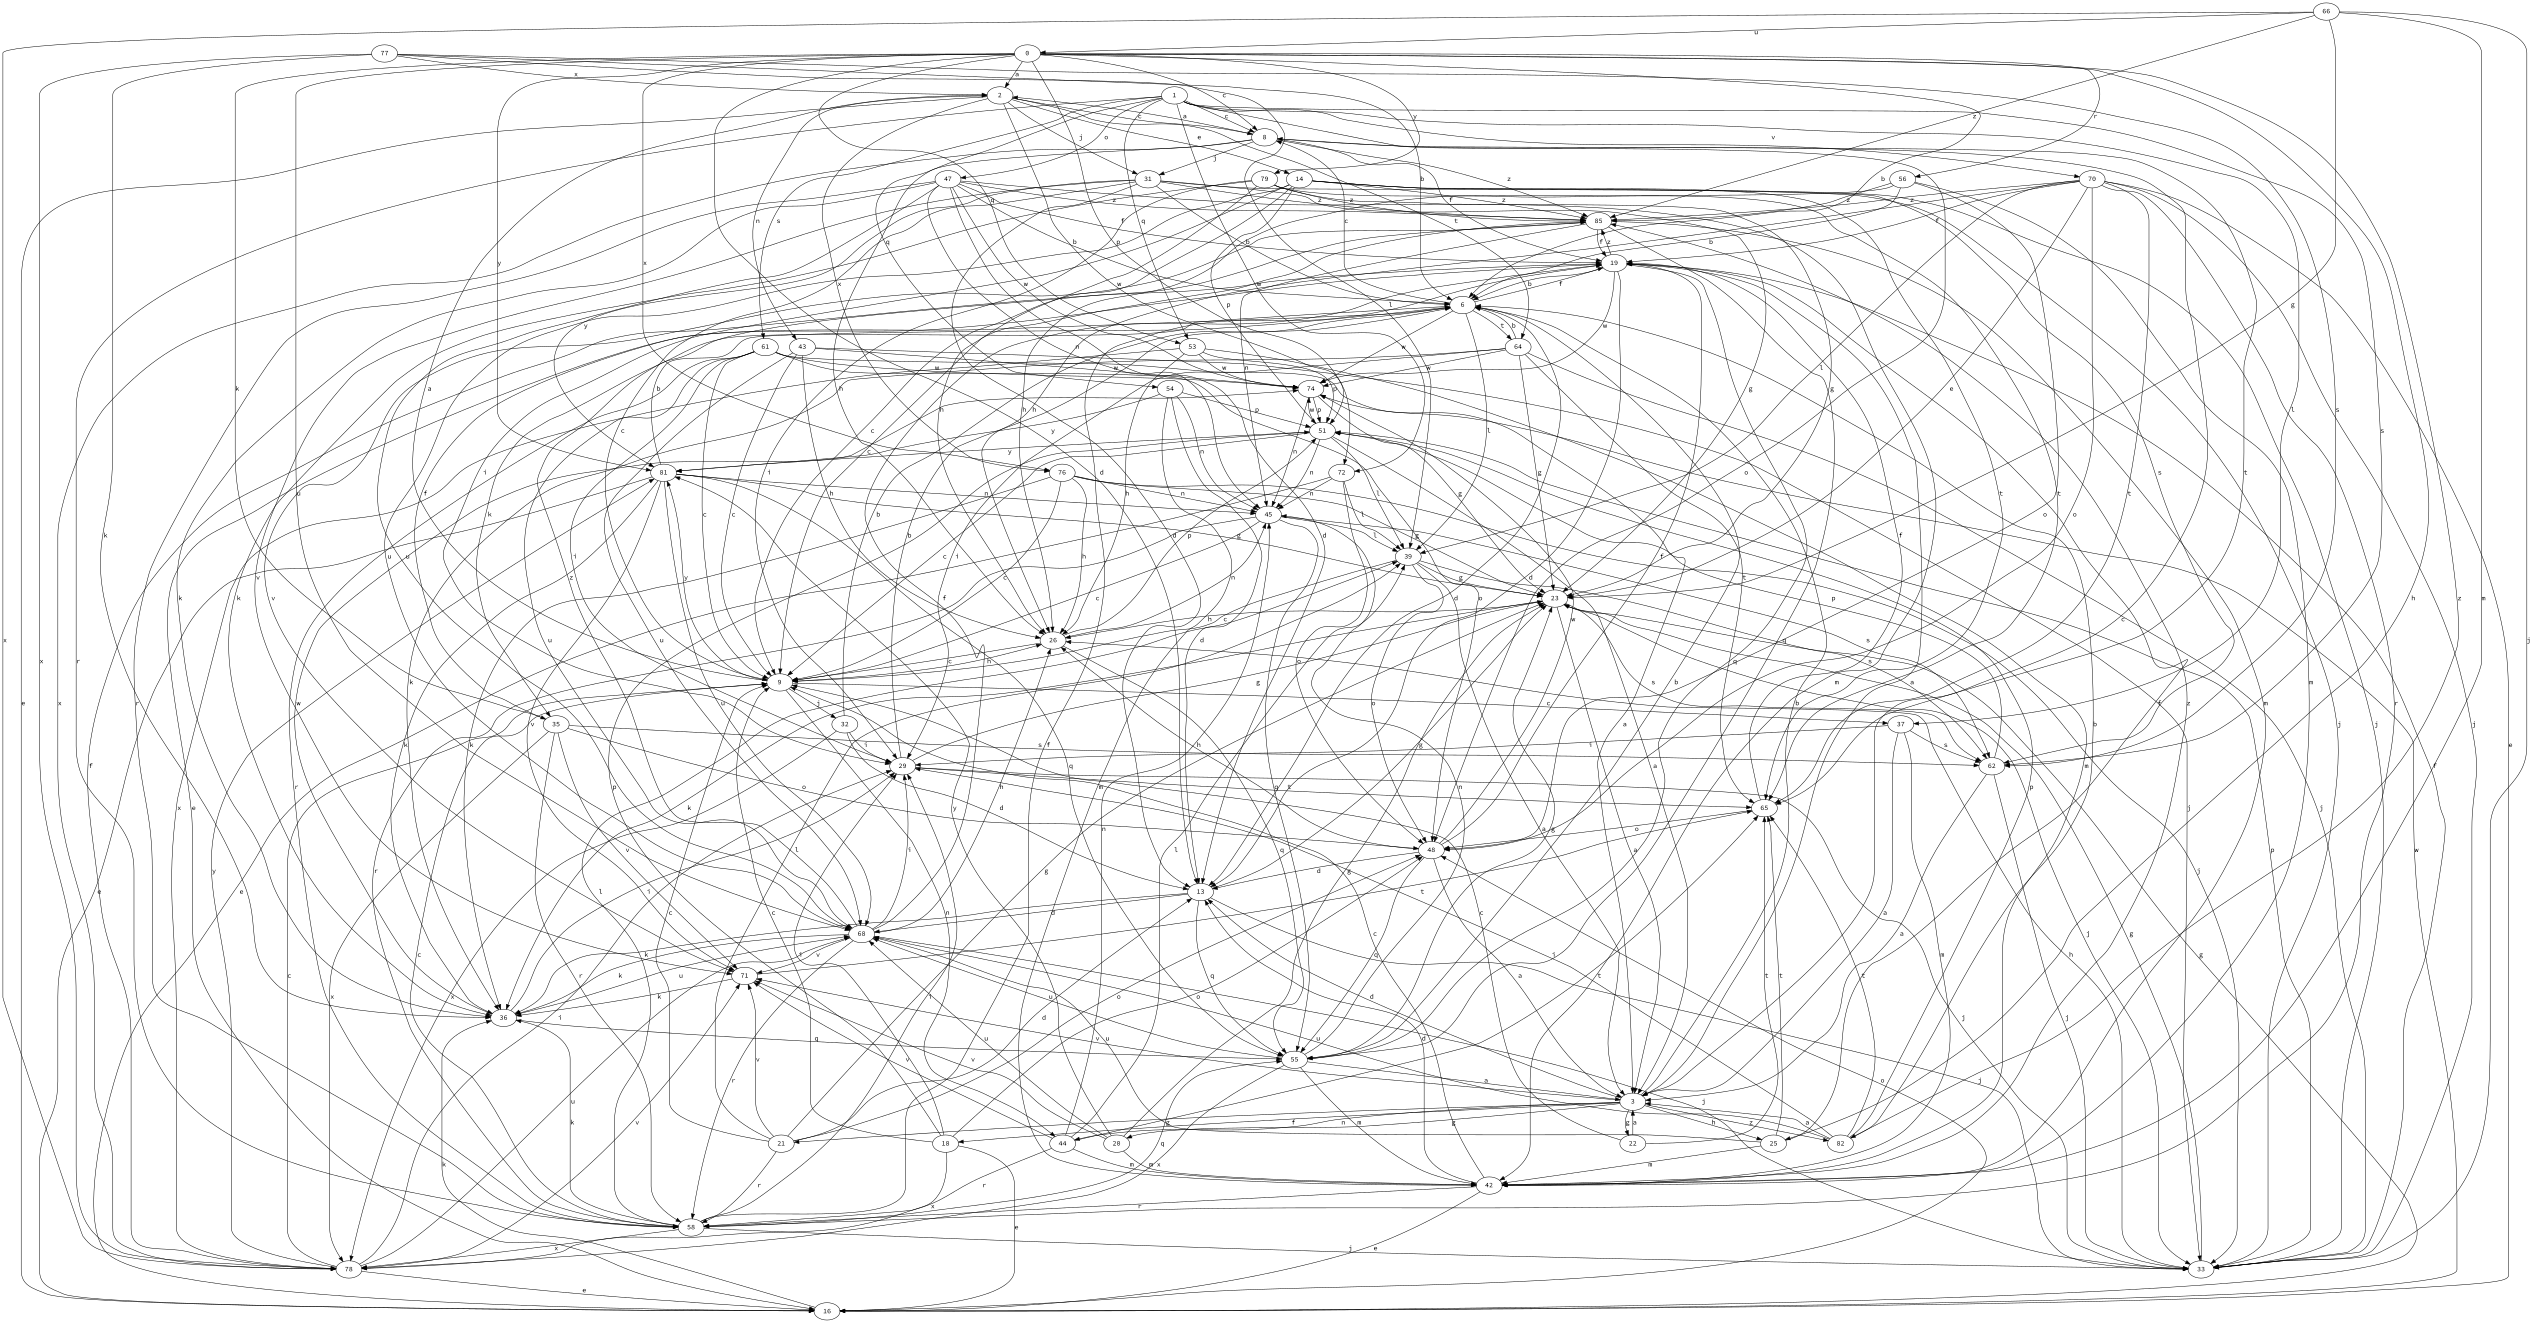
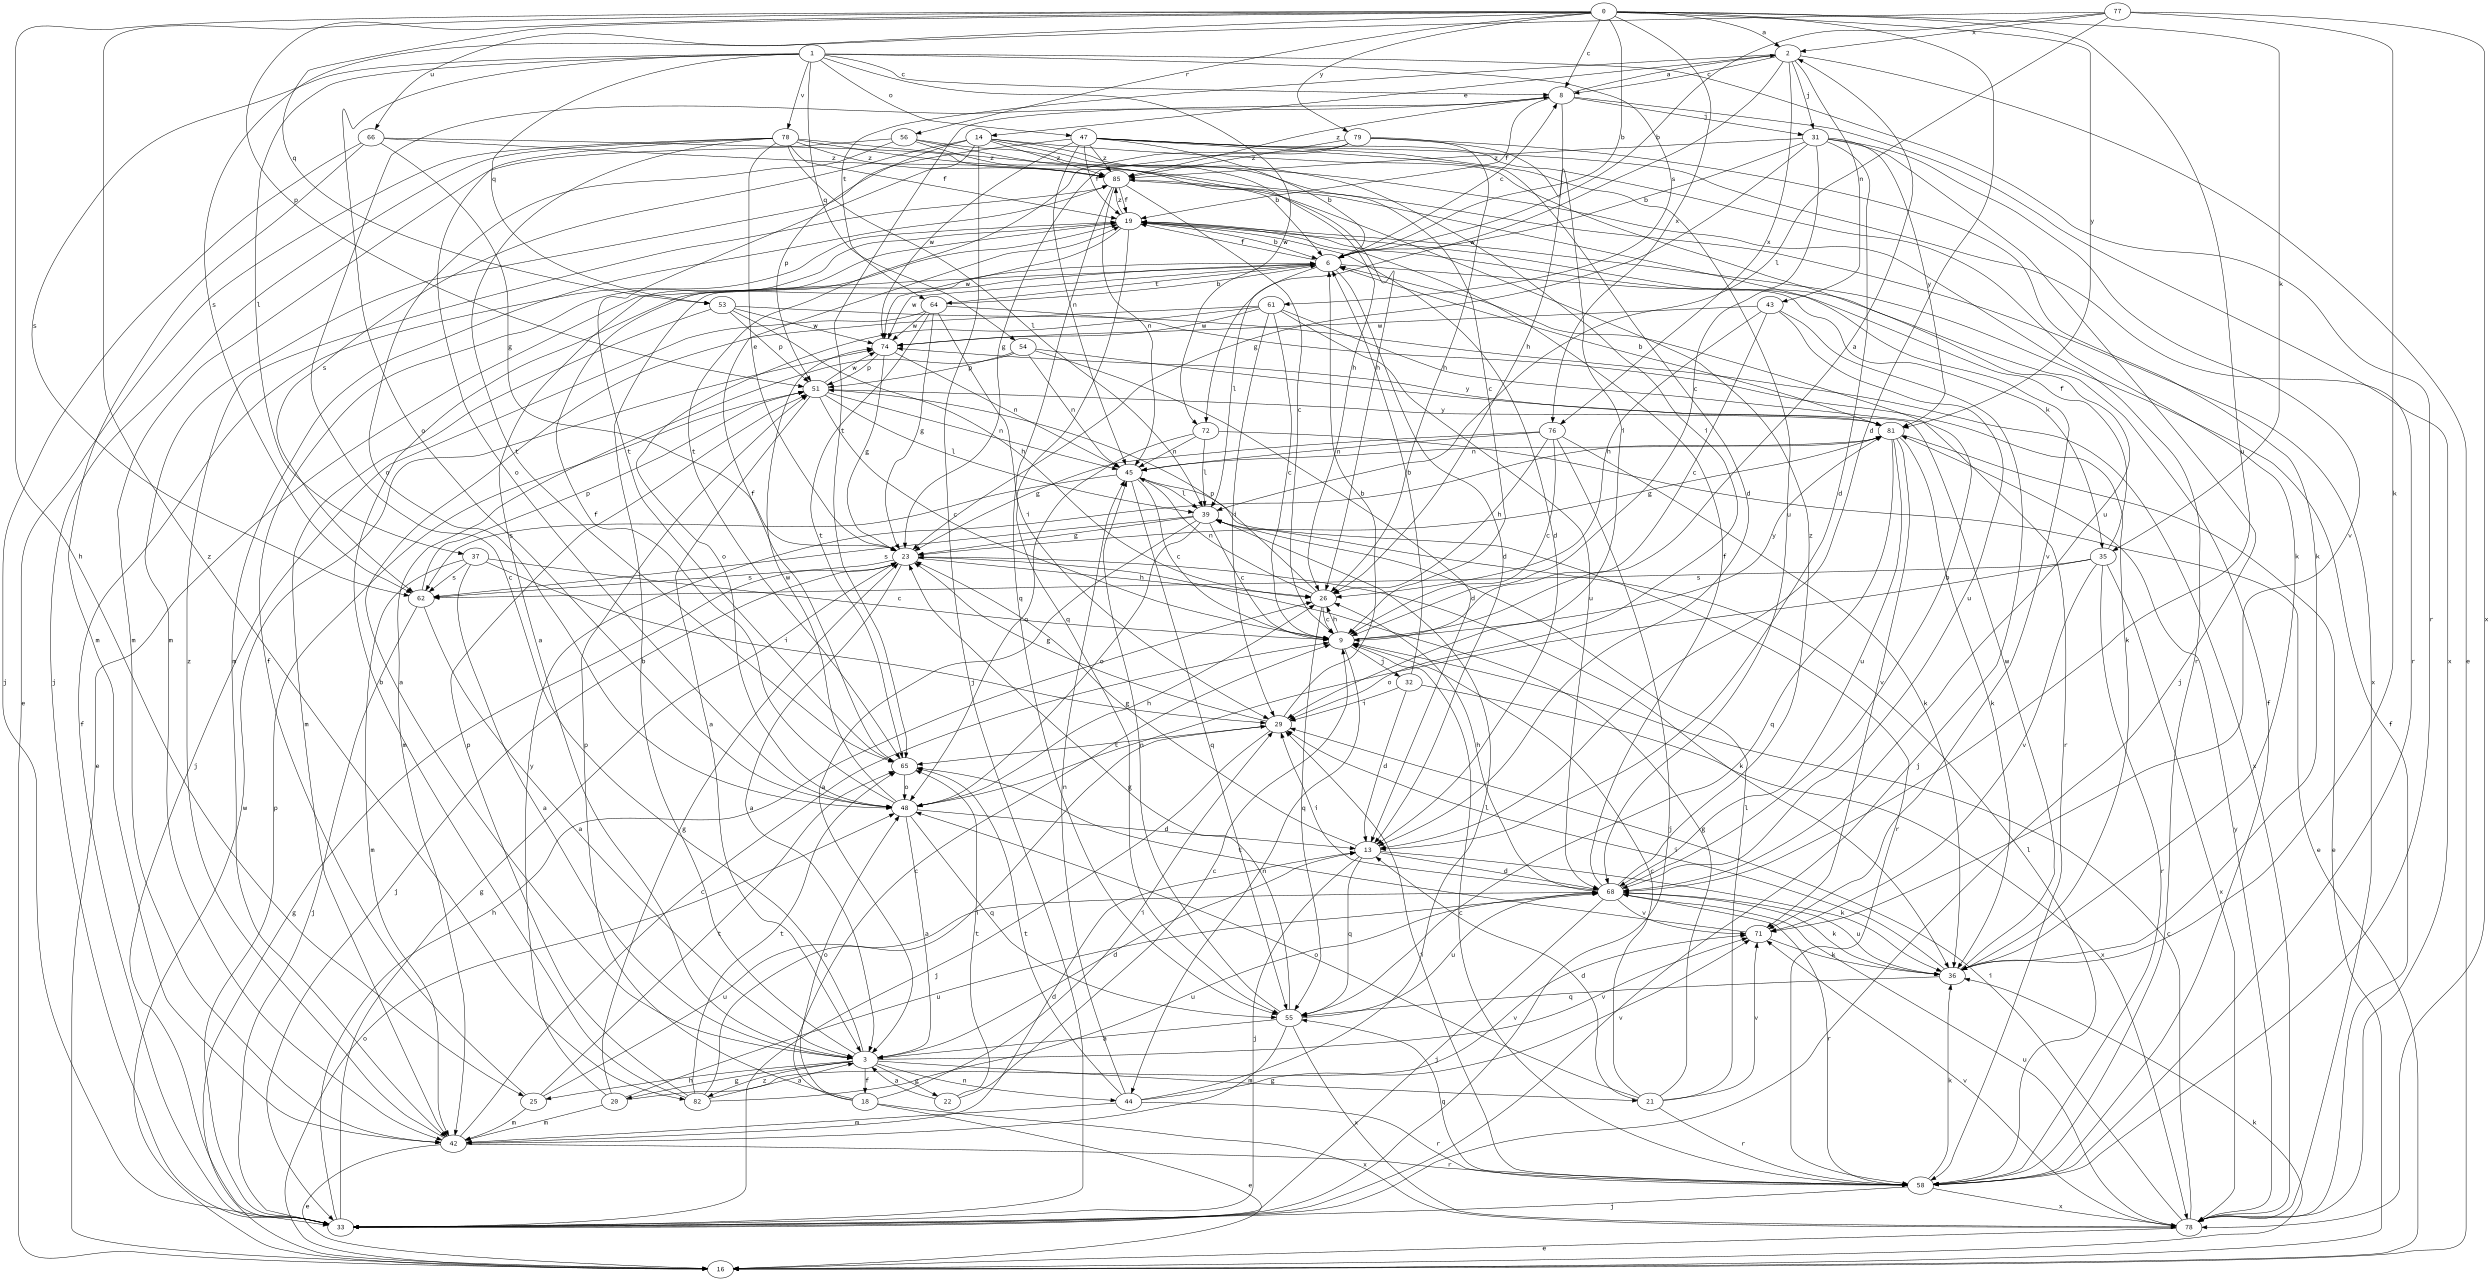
(1679, 32) -> (1032, 33)
(1664, 690) -> (1944, 430)
(1338, 699) -> (905, 608)
